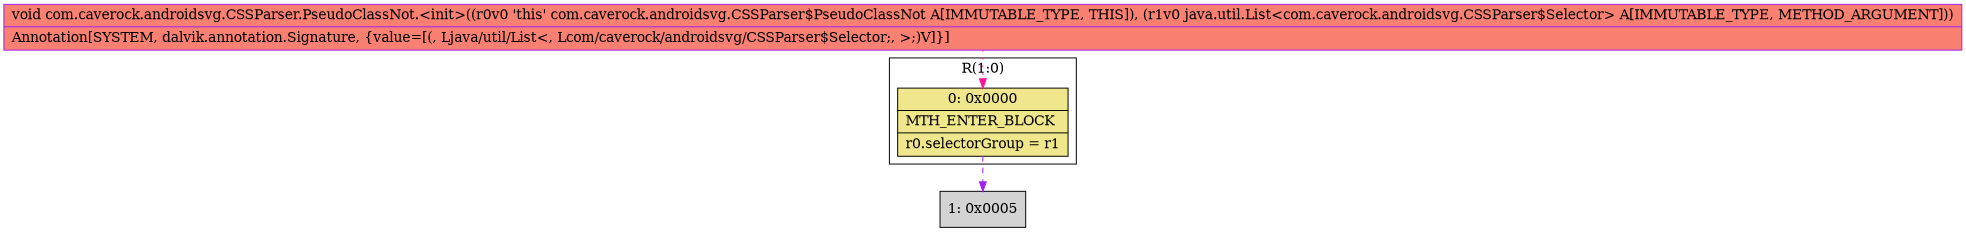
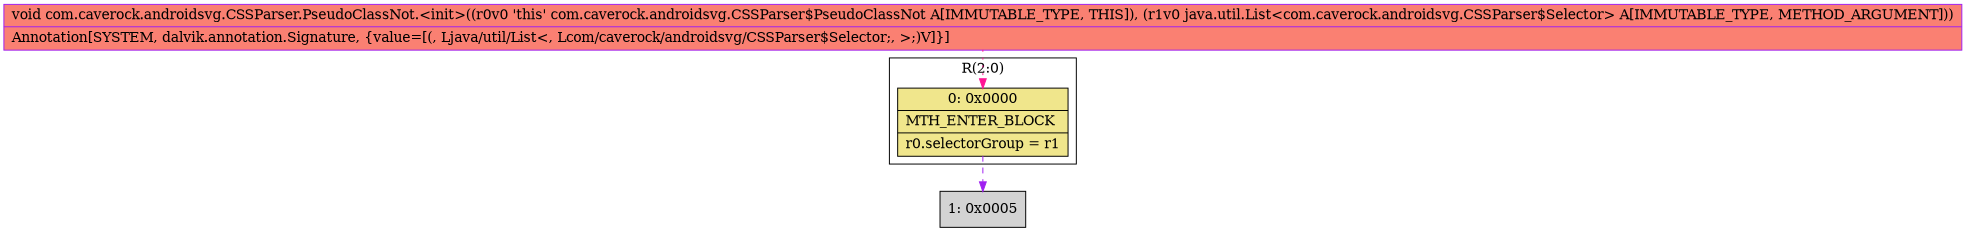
(983, 69) -> (983, 69)
